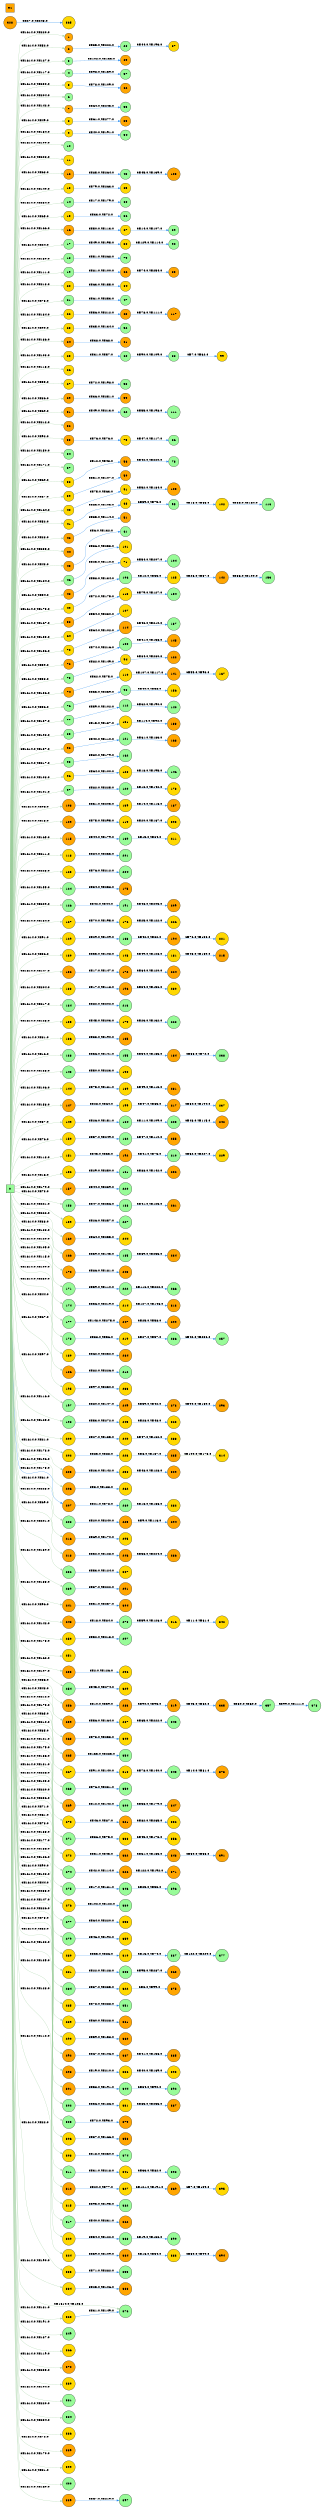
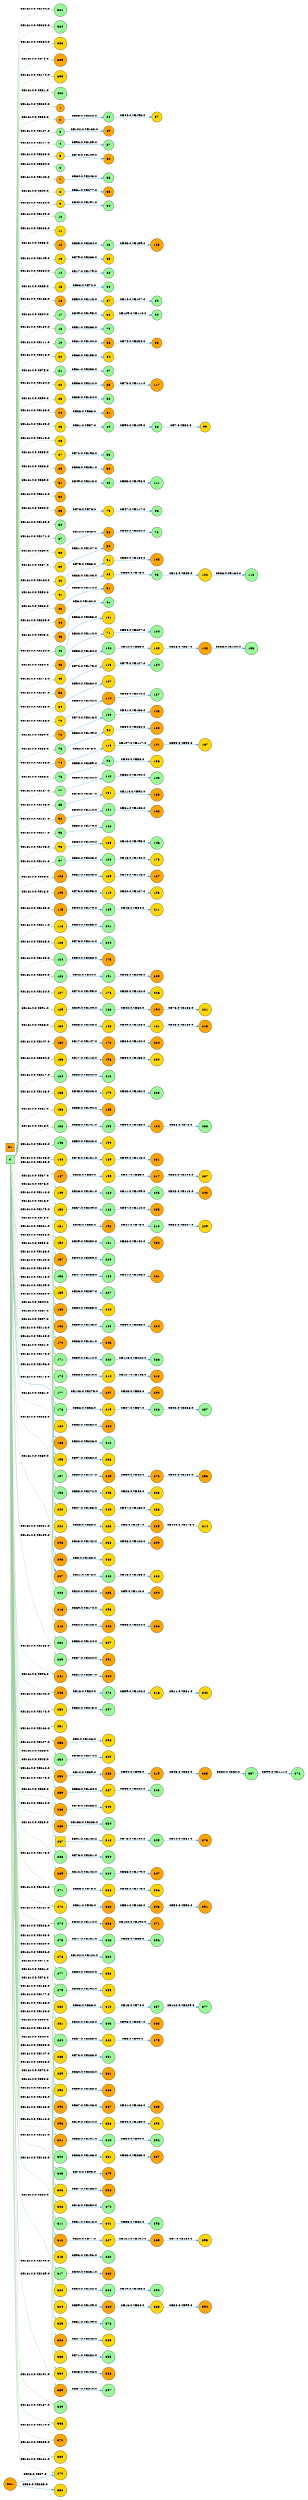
(174, 822) -> (157, 893)
(69, 1772) -> (60, 1842)
(13, 1791) -> (12, 1755)
(96, 1822) -> (34, 2479)
